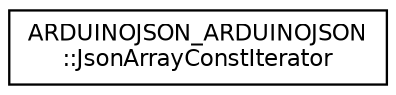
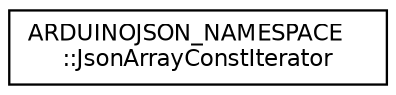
(198, 47) -> (198, 47)
